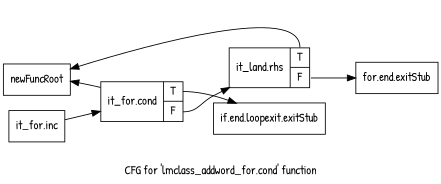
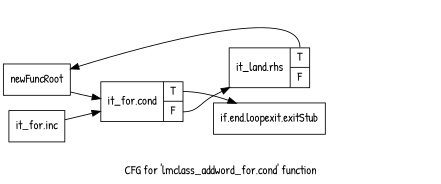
(397, 78) -> none
(90, 85) -> (81, 95)
